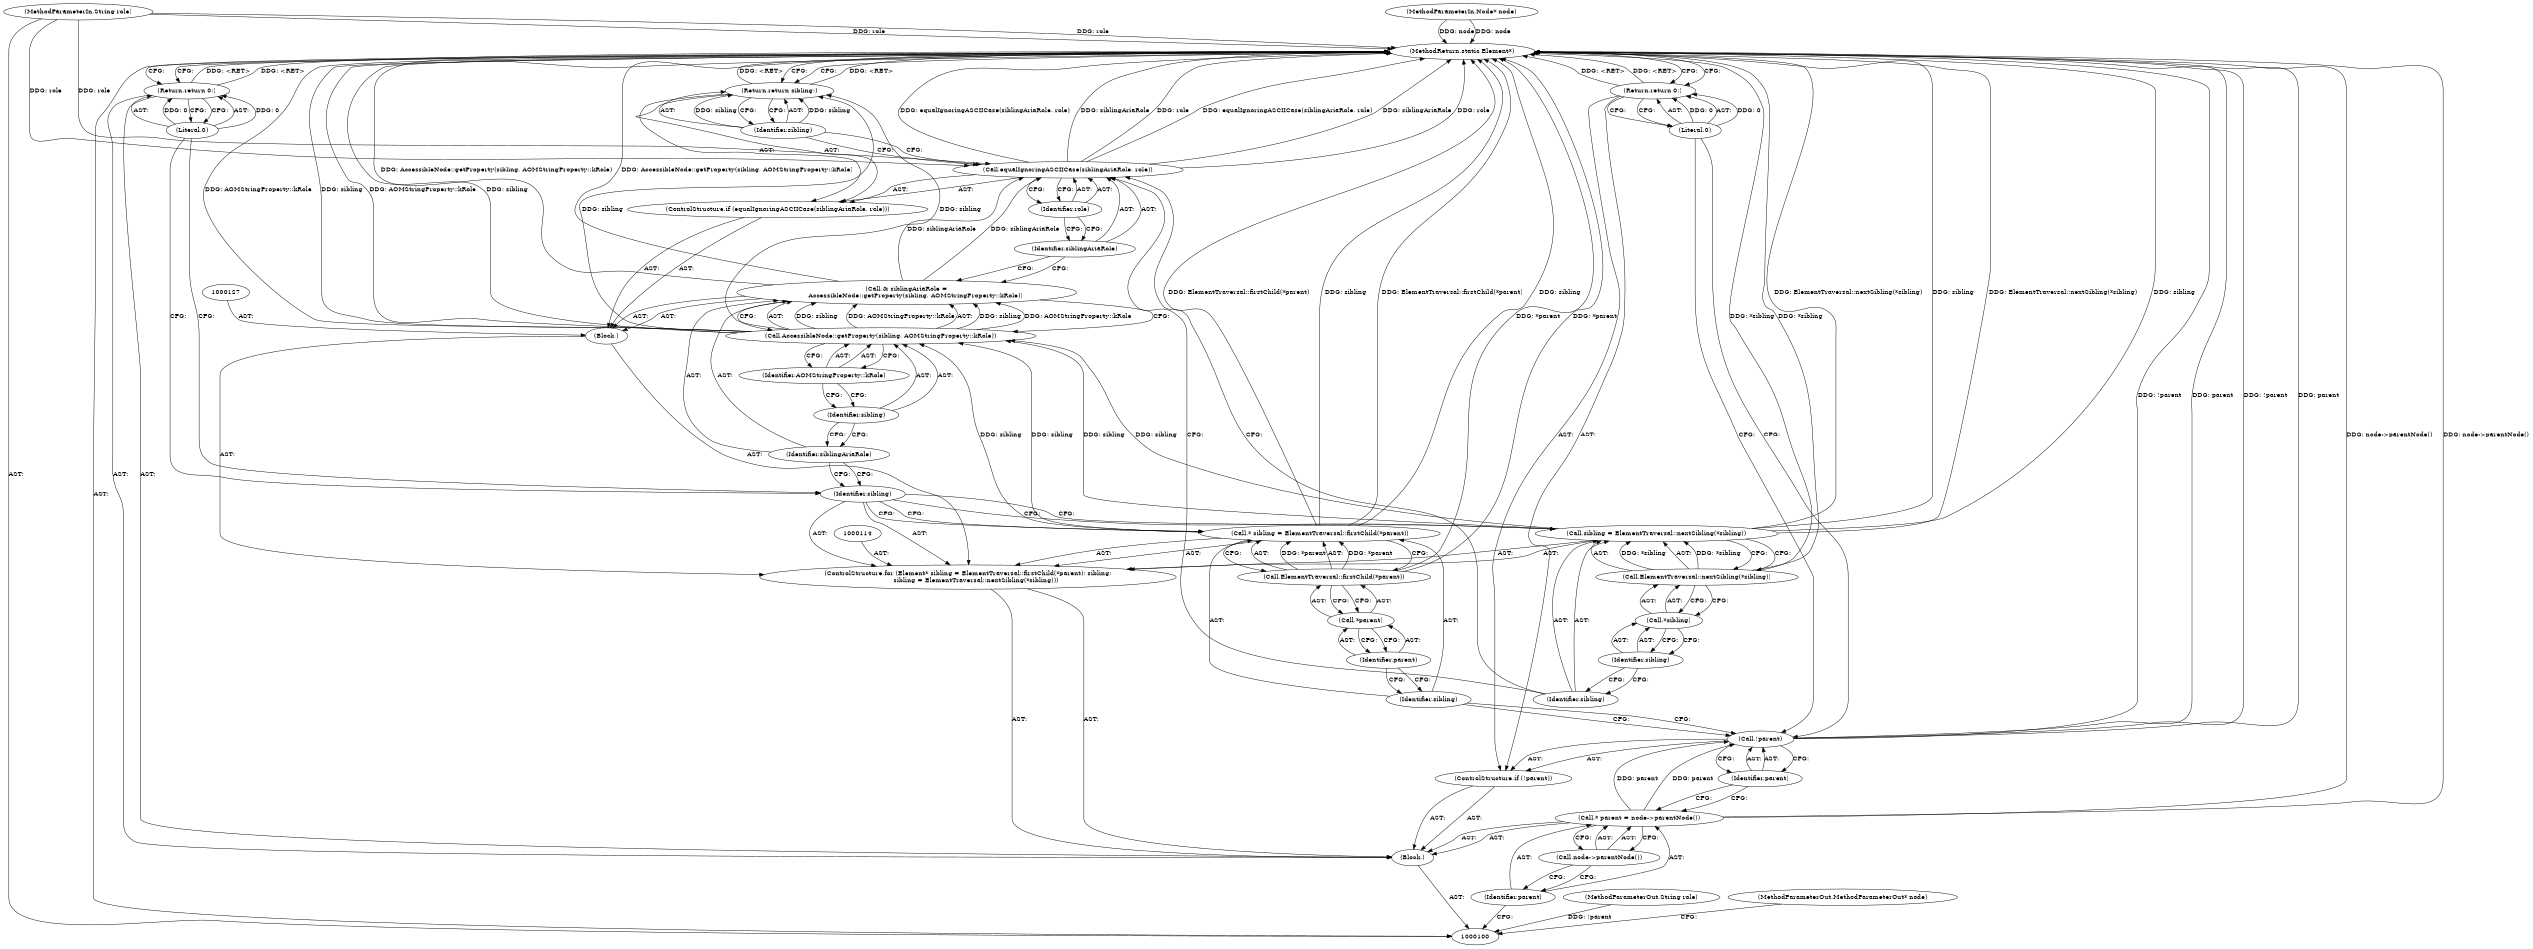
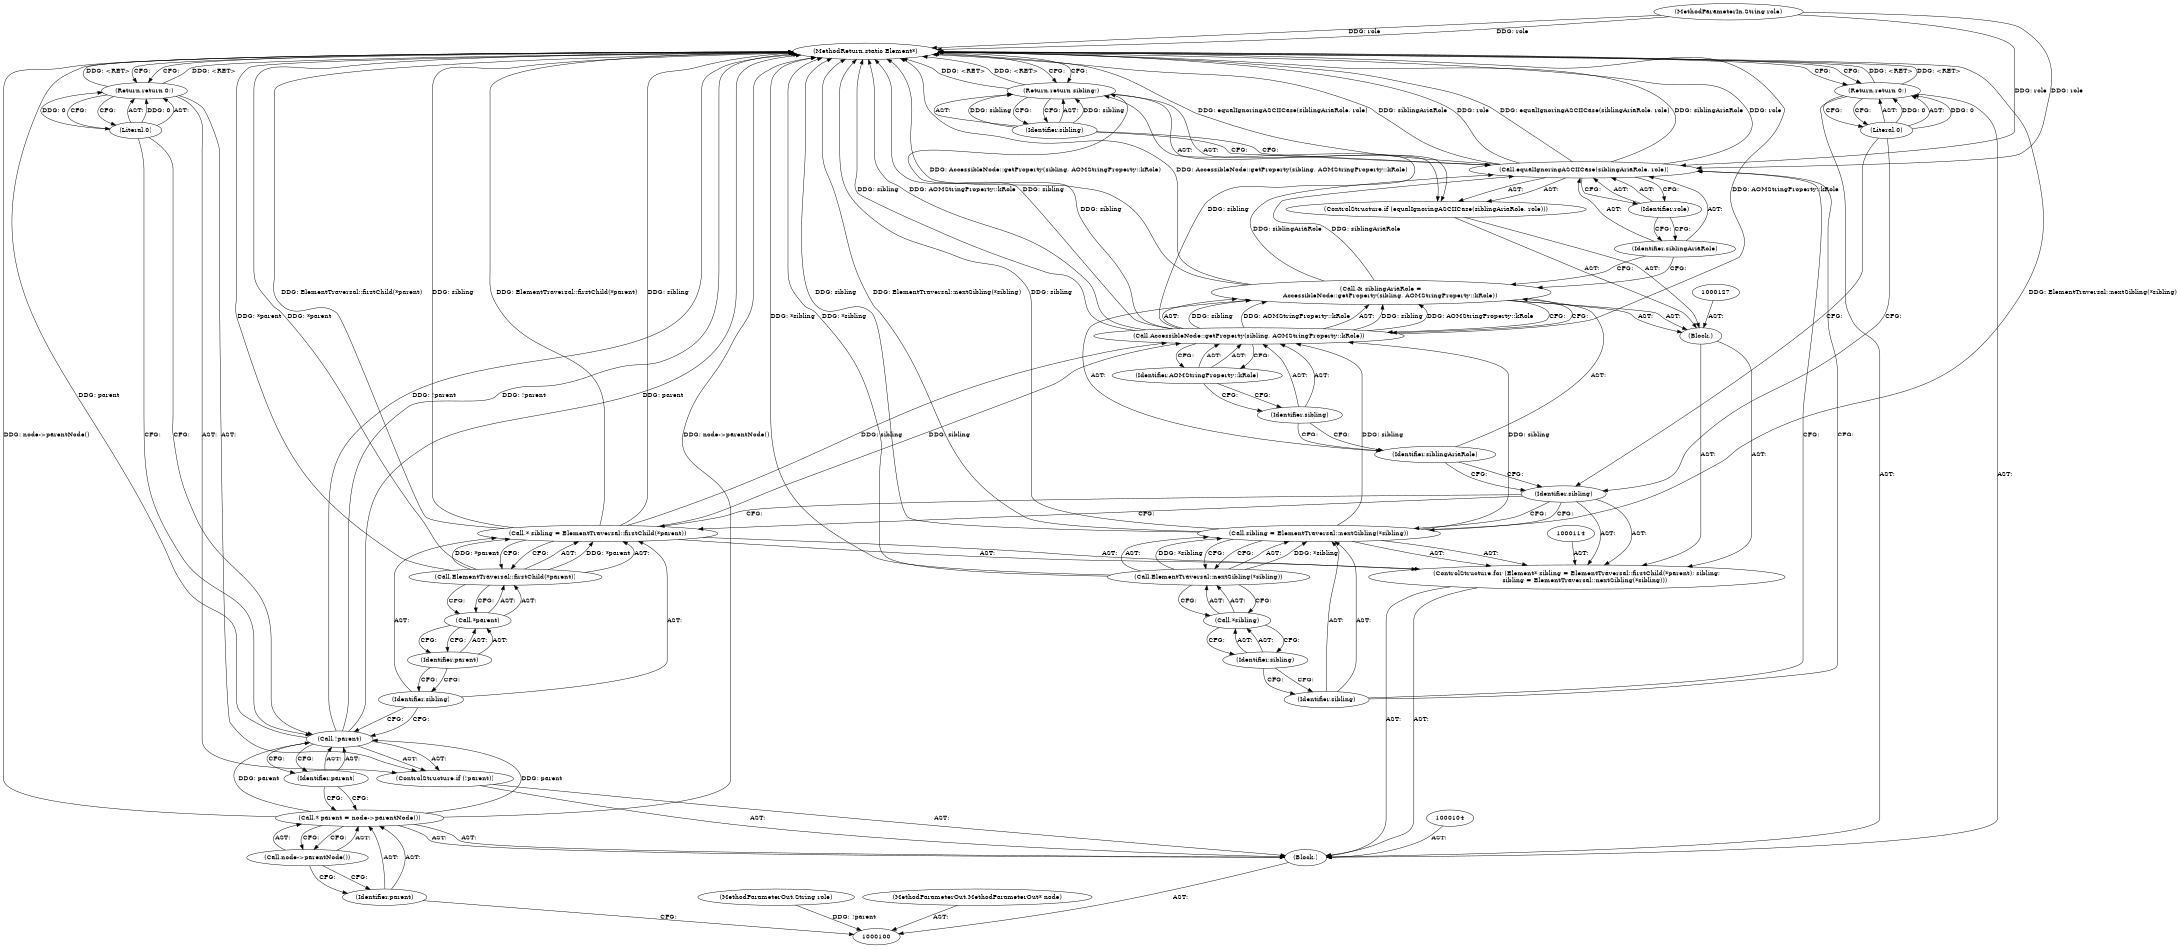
(1462, 12) -> none
(93, 528) -> none
none -> (1450, 818)
(1690, 917) -> (942, 917)
(275, 923) -> none
